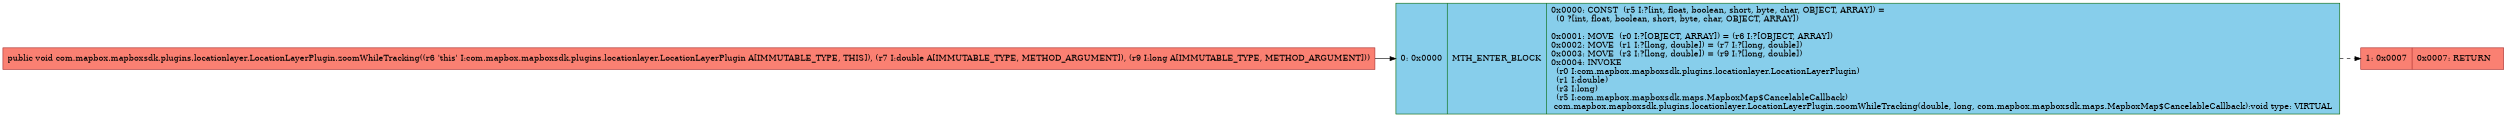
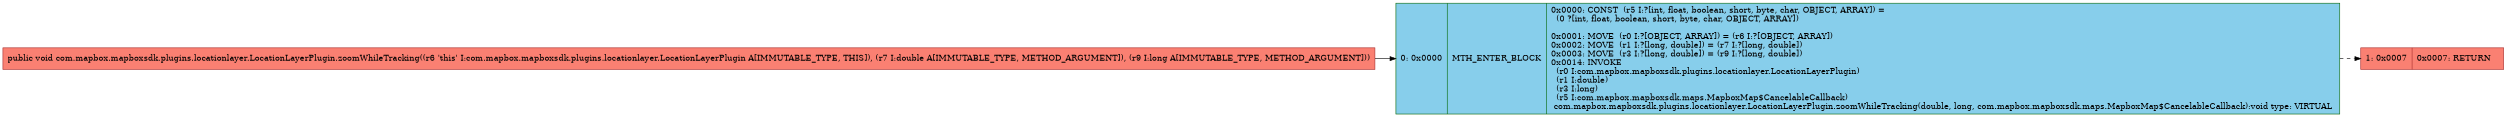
(1589, 63) -> (1589, 63)
